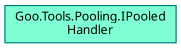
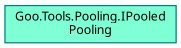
(91, 24) -> (91, 24)
